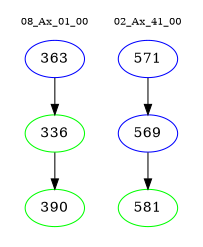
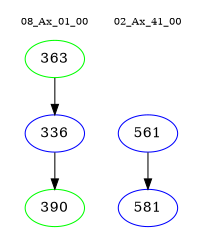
(55, 59) -> (55, 59)
(148, 59) -> none
(55, 133) -> (55, 133)
(148, 133) -> (148, 133)
(148, 208) -> (148, 208)
